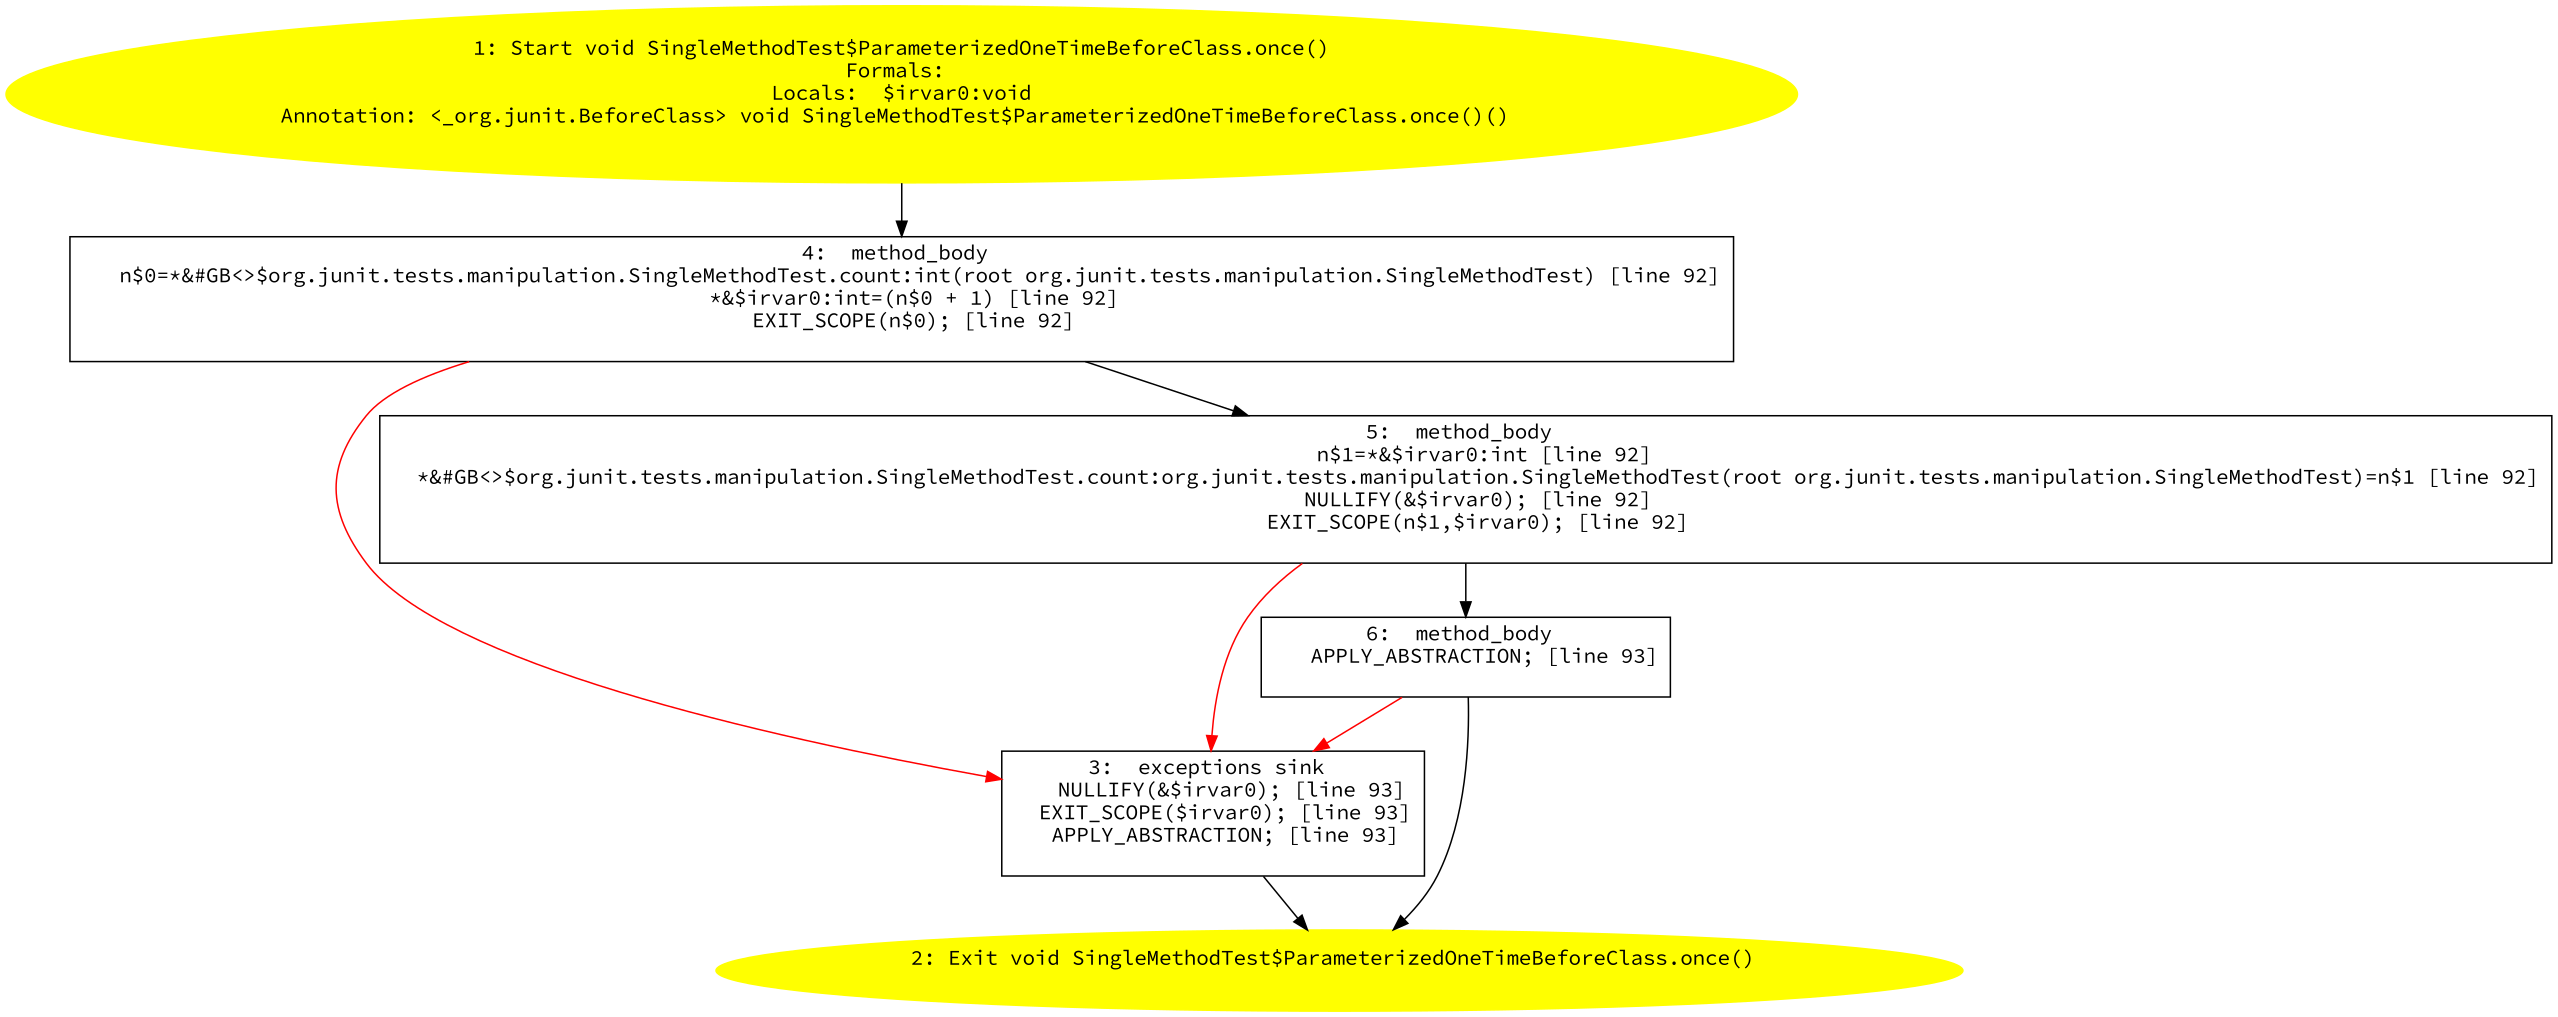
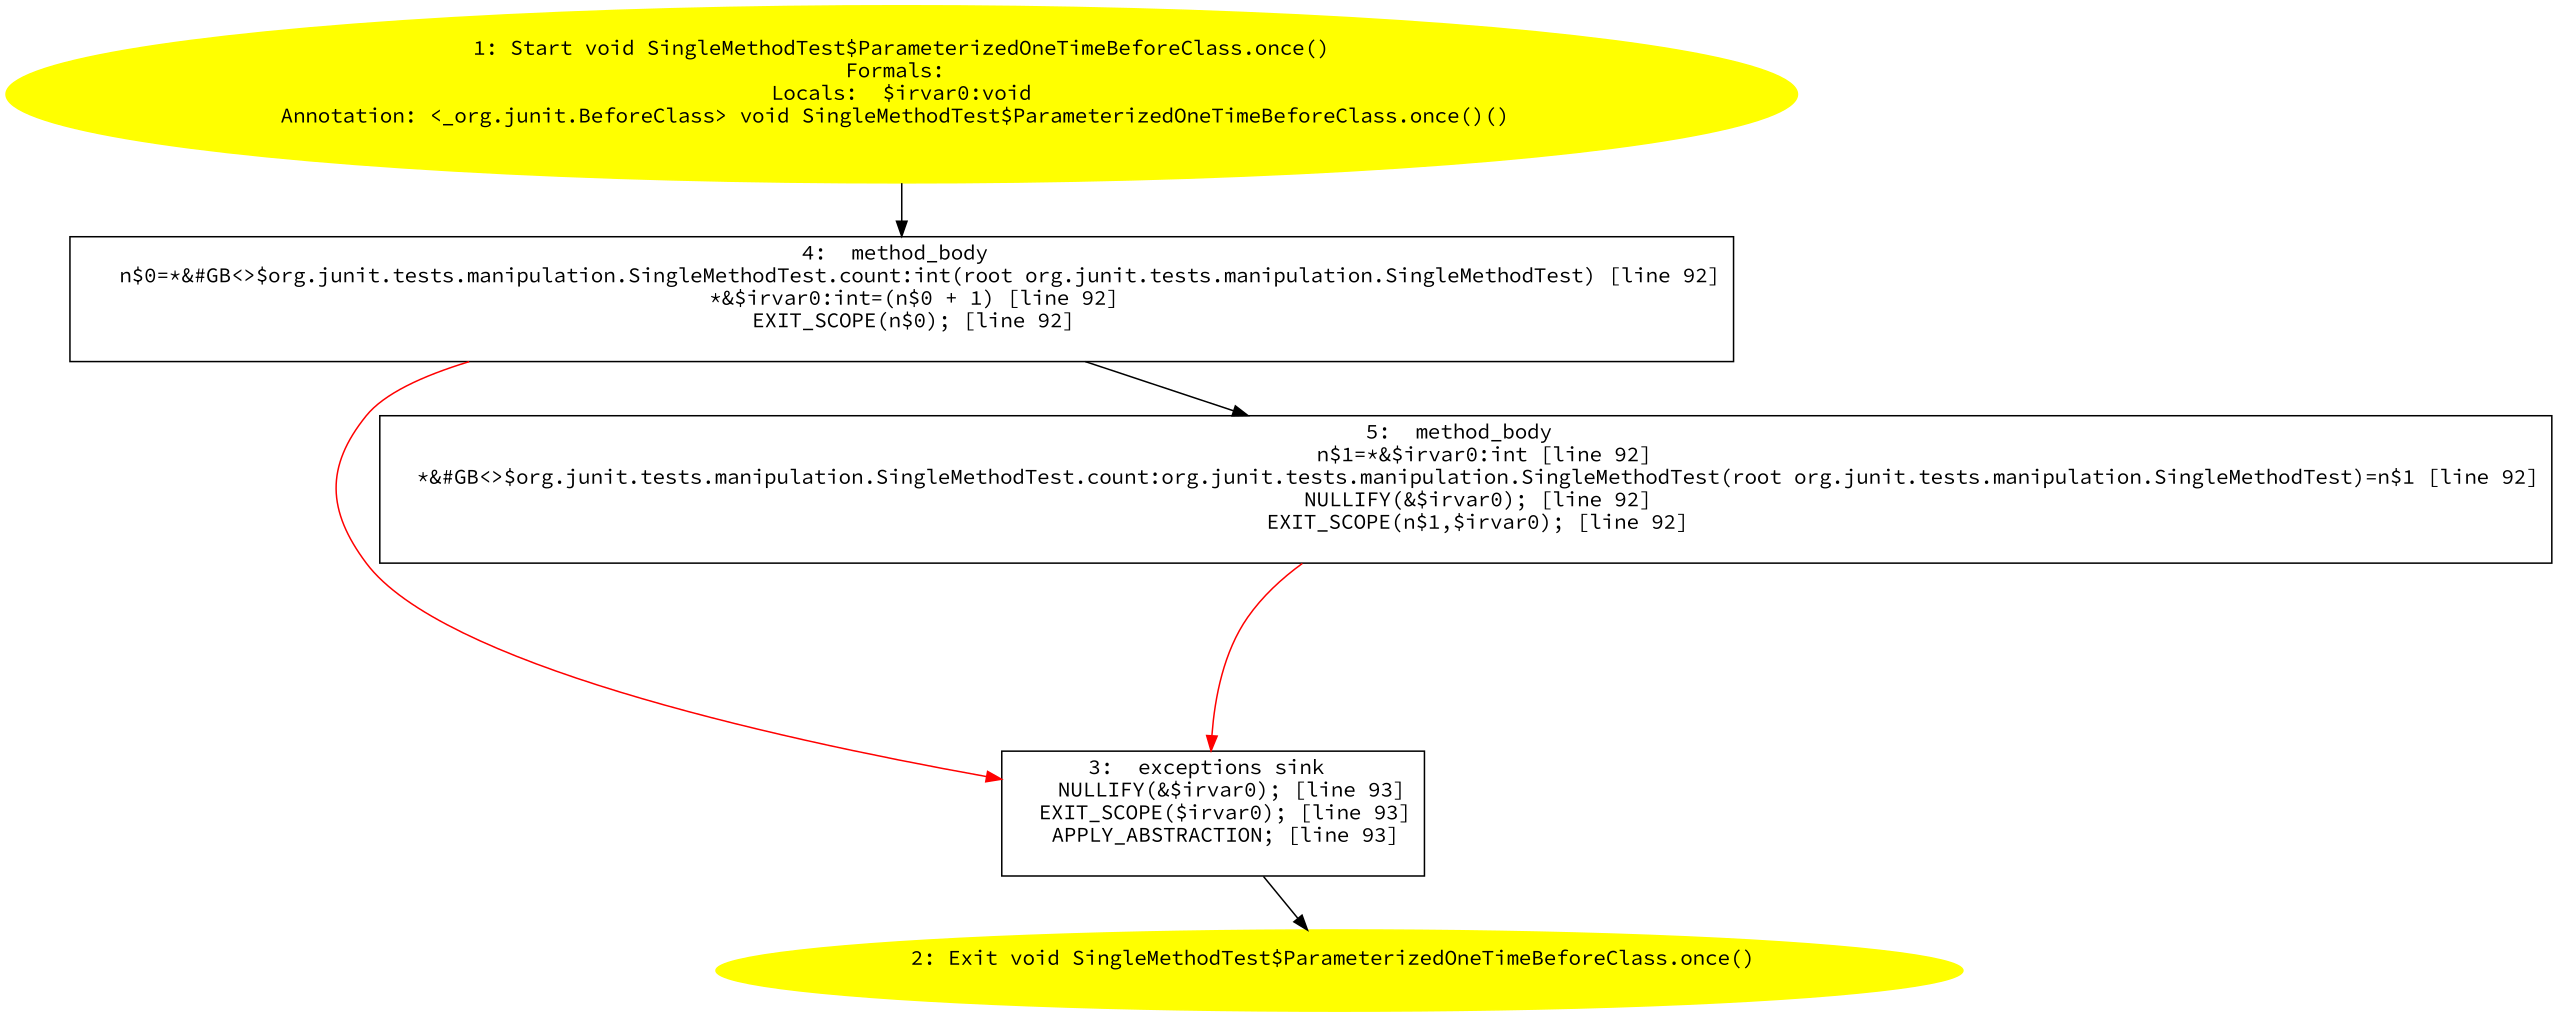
(1466, 657) -> none
